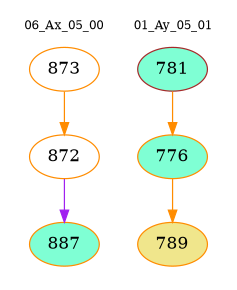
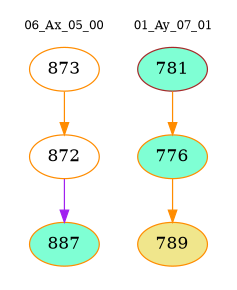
(173, 26) -> (173, 26)
